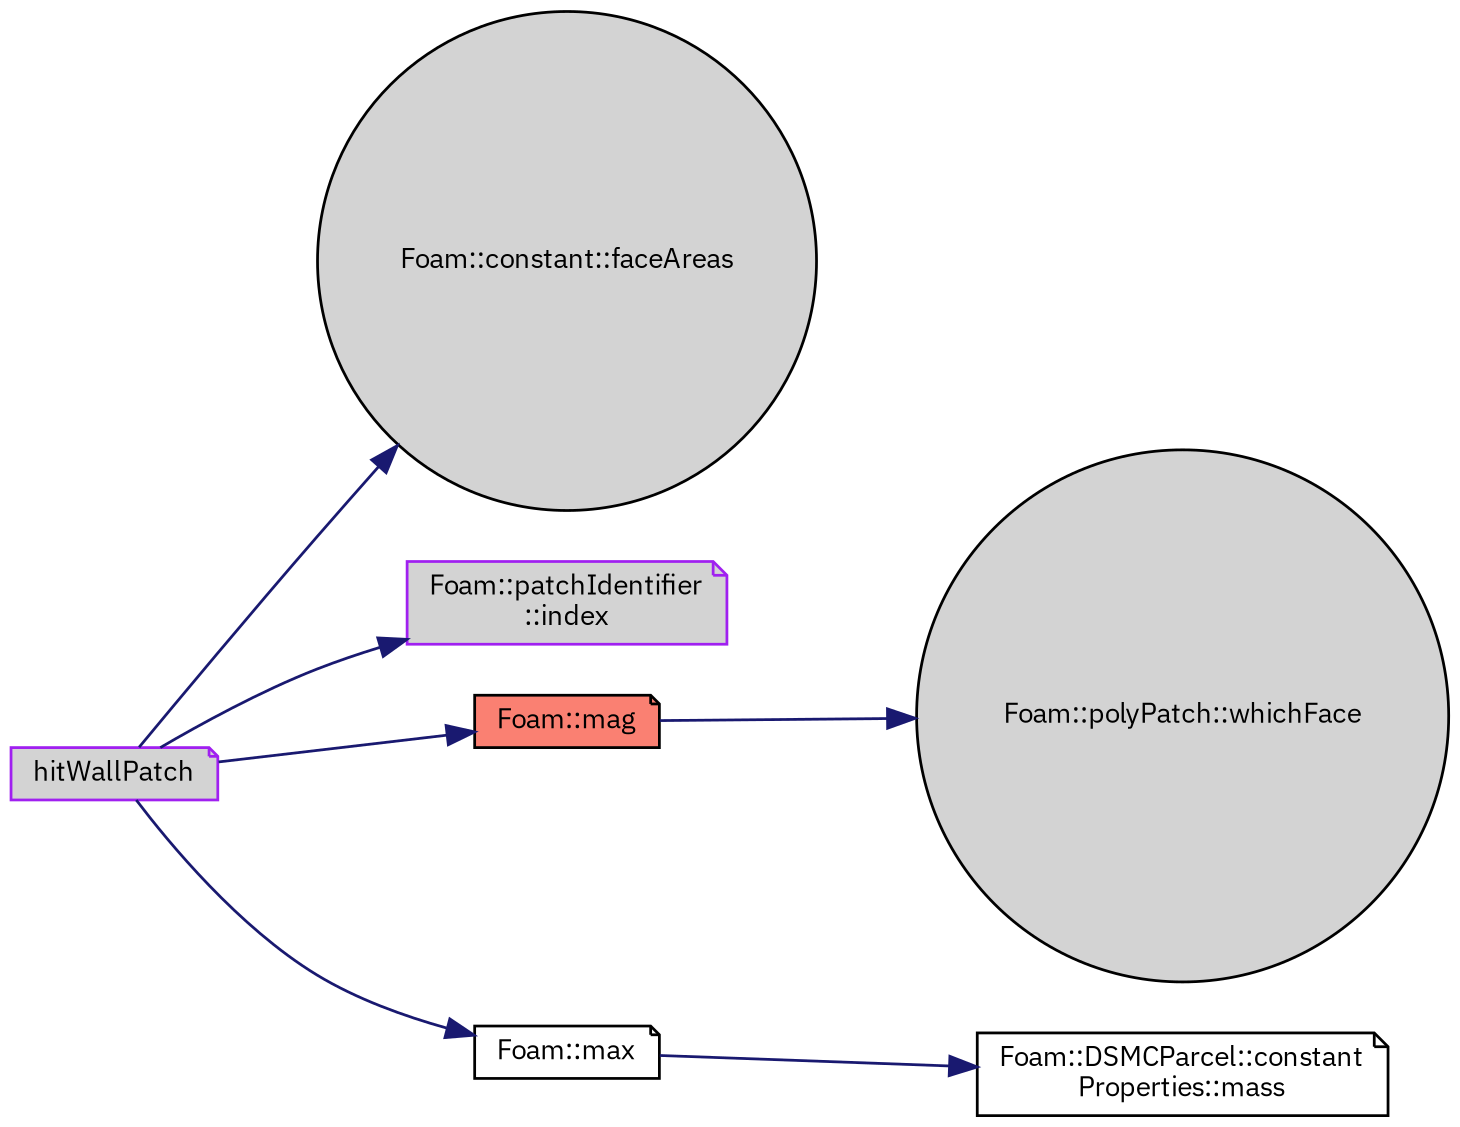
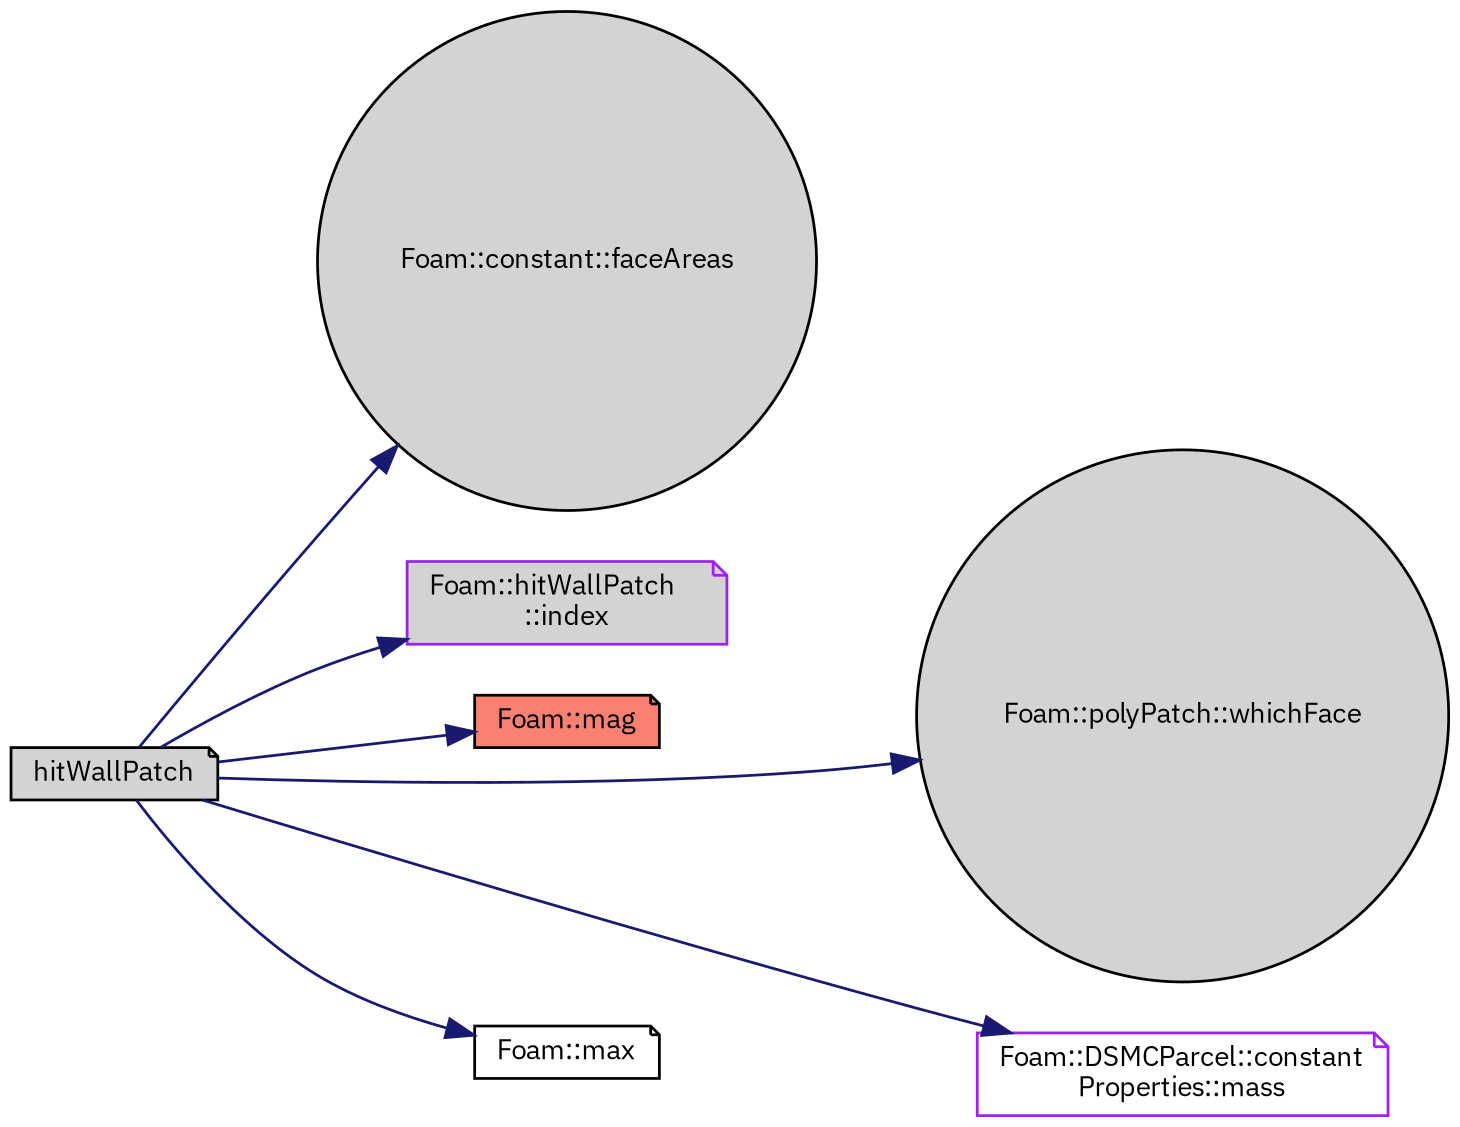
(567, 603) -> (567, 603)
(773, 720) -> (556, 782)
(114, 774) -> (114, 774)
(804, 1061) -> (593, 917)
(1183, 1074) -> (1183, 1074)
